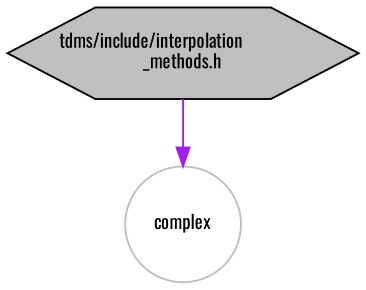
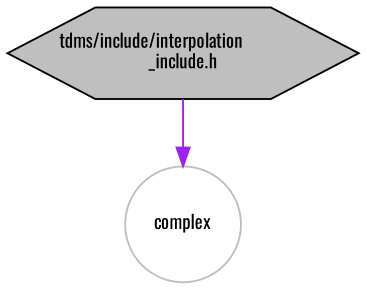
(183, 53) -> (183, 53)
